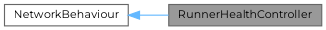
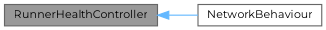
(154, 15) -> (183, 15)
